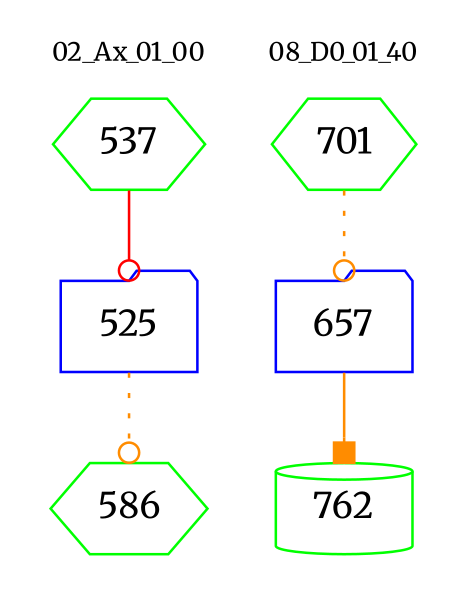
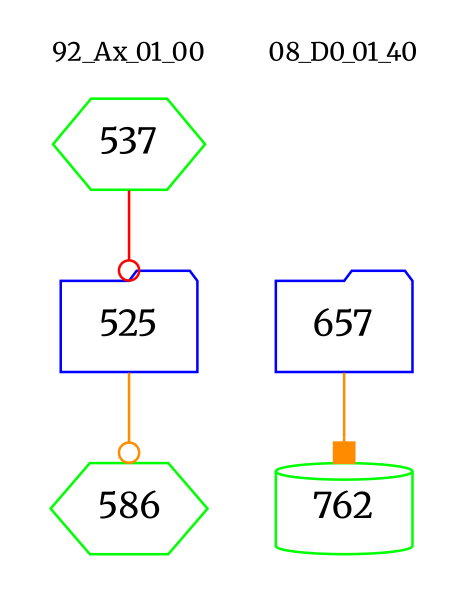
(129, 54) -> (129, 54)
(344, 144) -> none
(129, 408) -> (129, 408)
